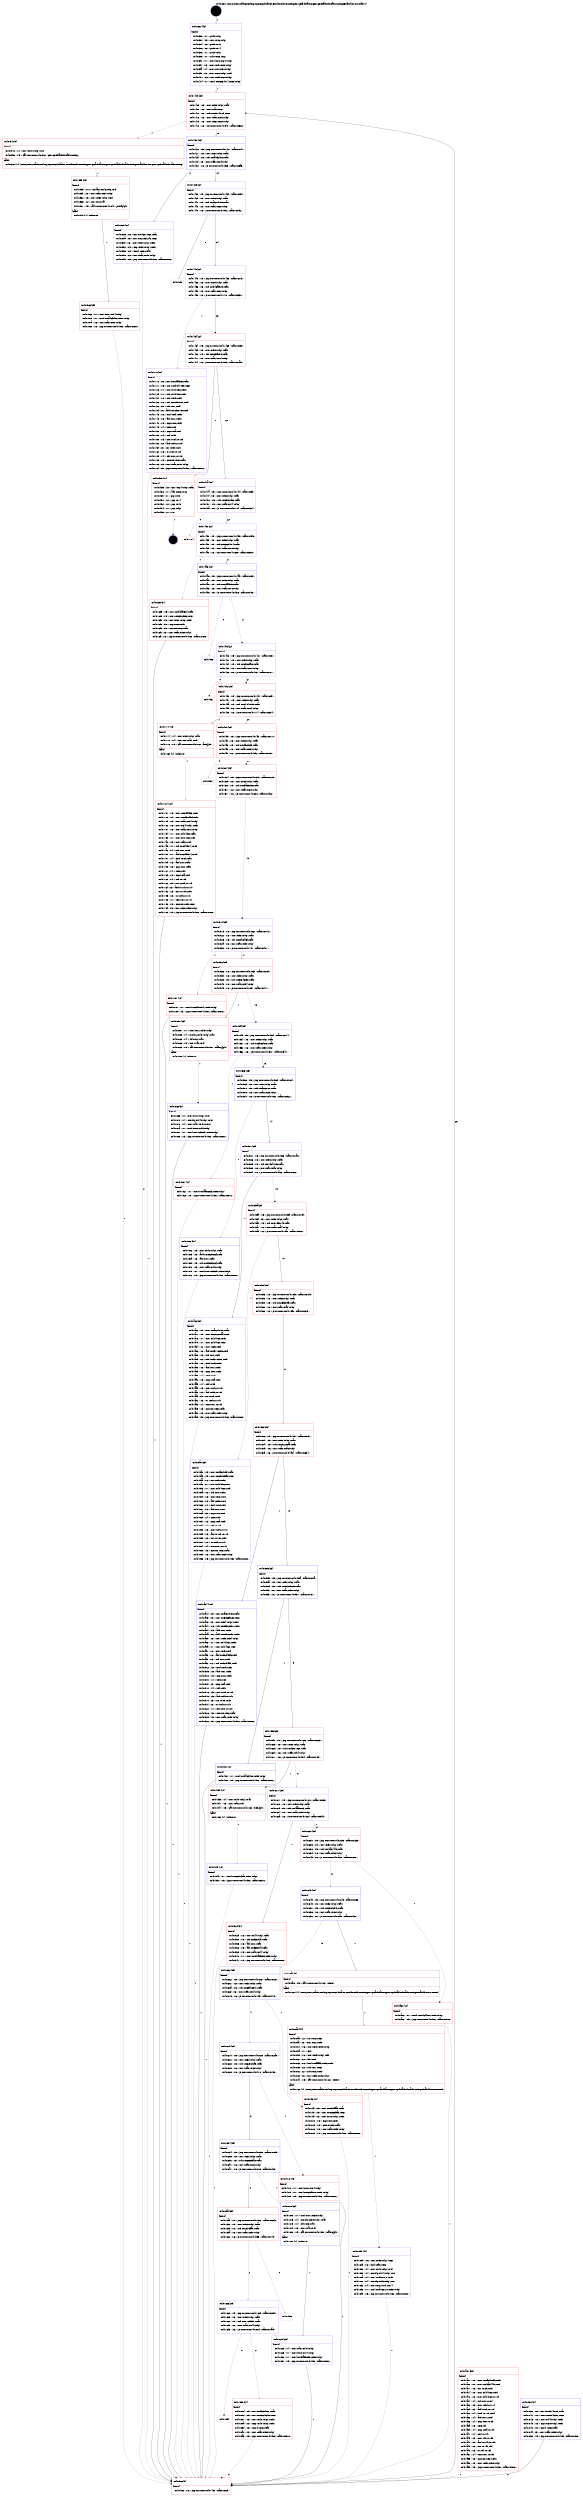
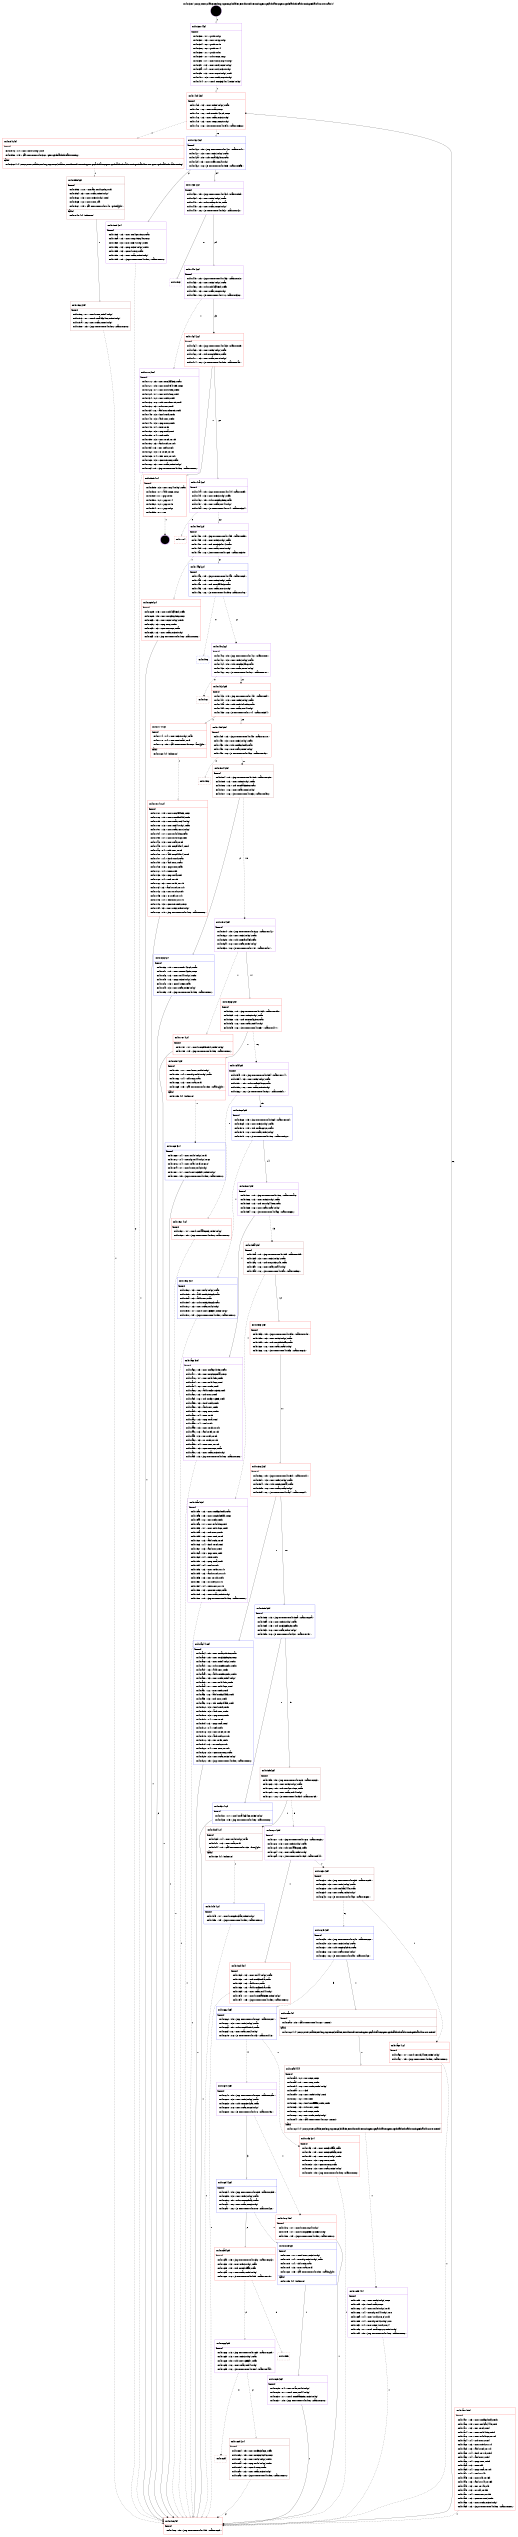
none -> (220, 877)
